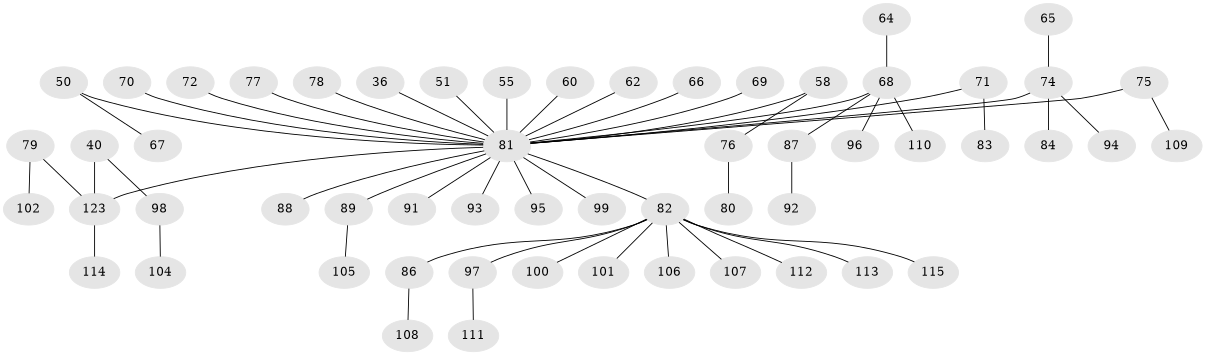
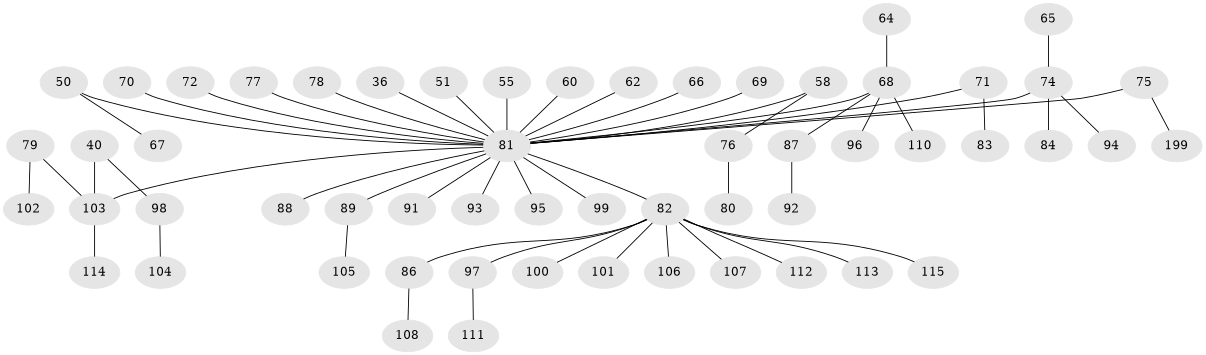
(1177, 146) -> (1177, 146)
(95, 209) -> (95, 209)
